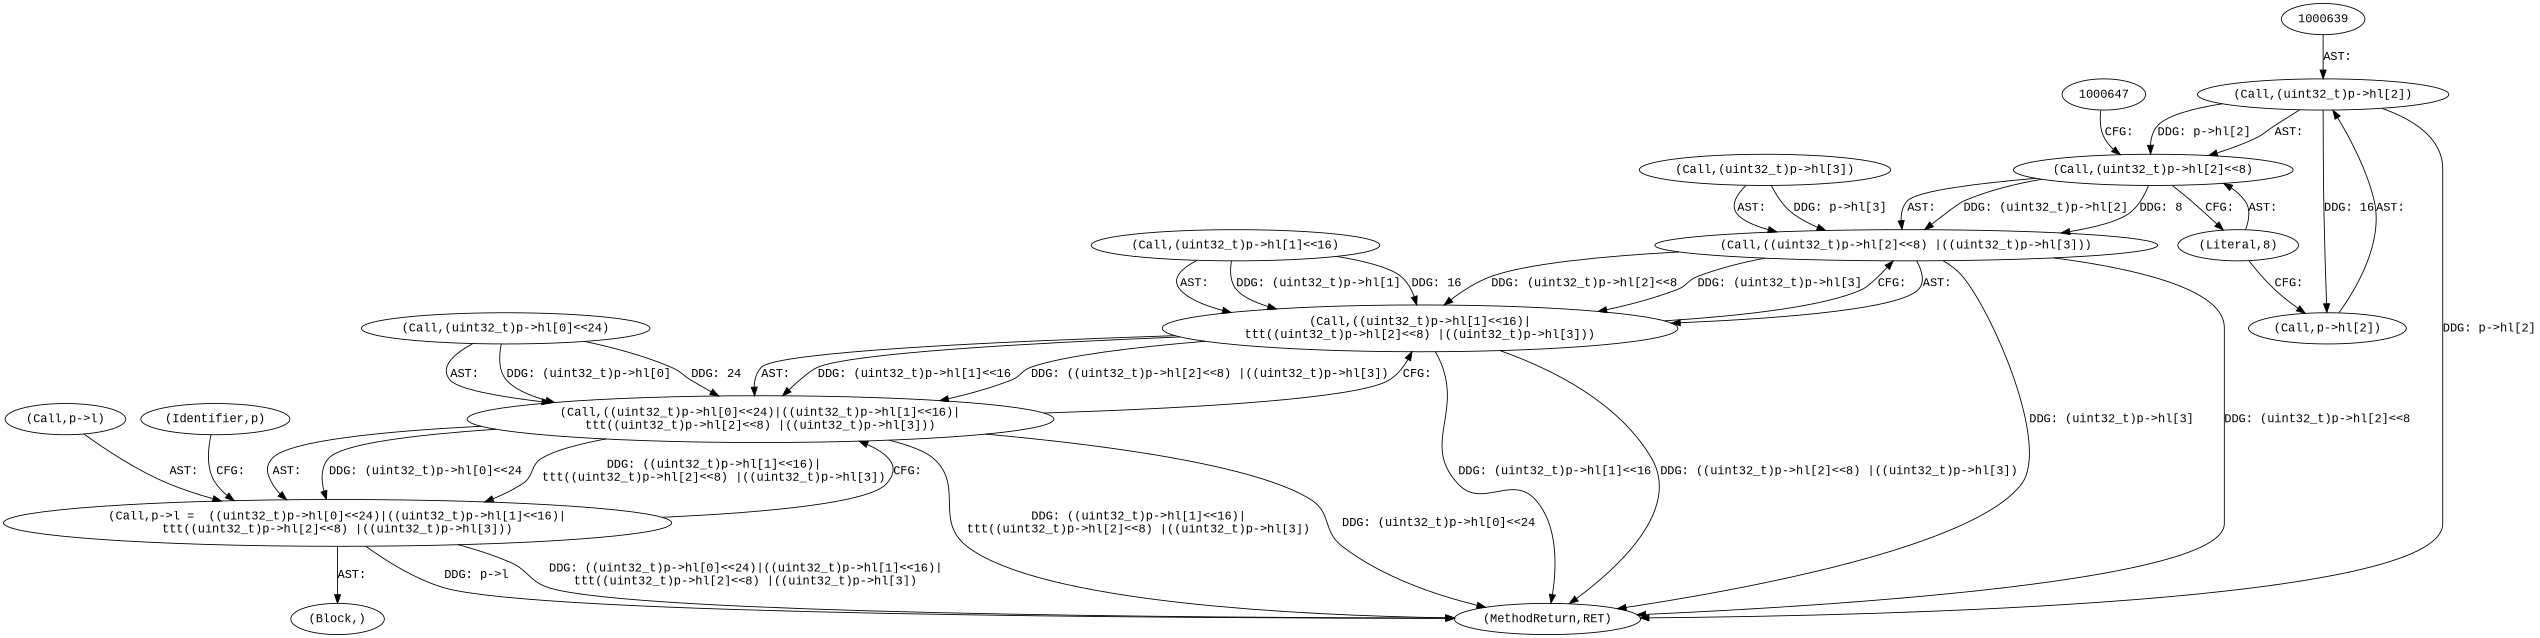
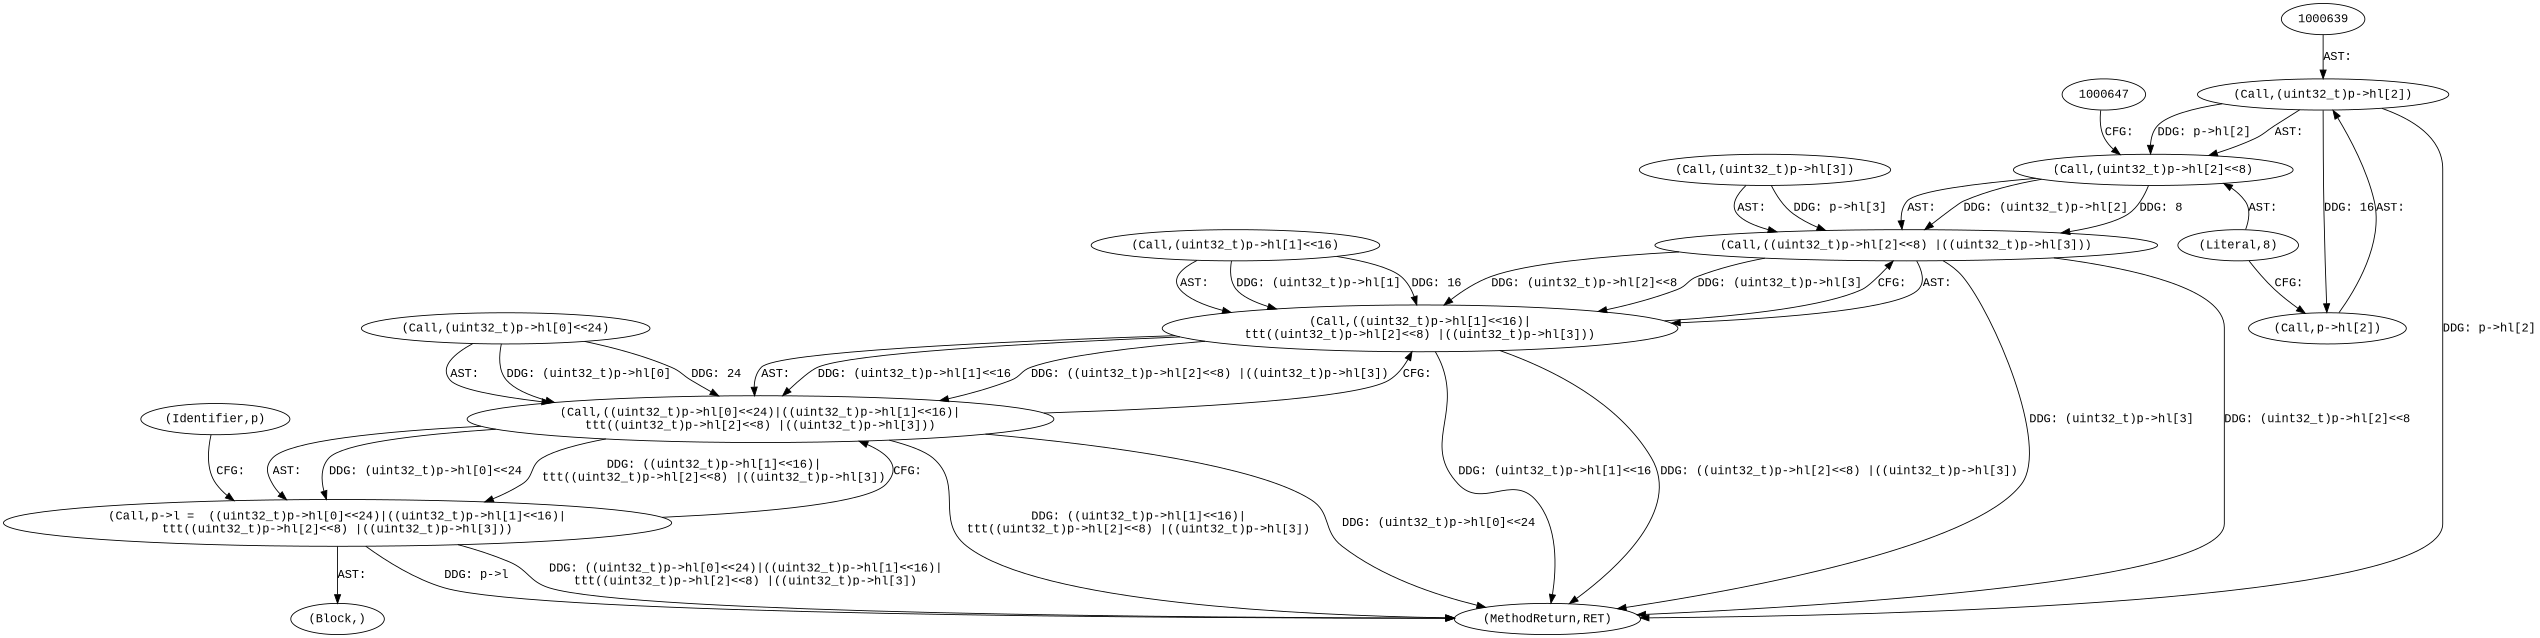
(2195, 204) -> none
(65, 419) -> none
